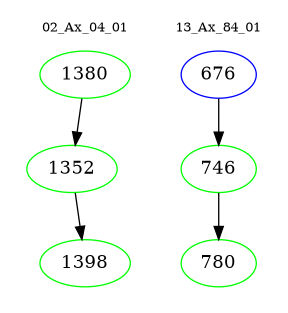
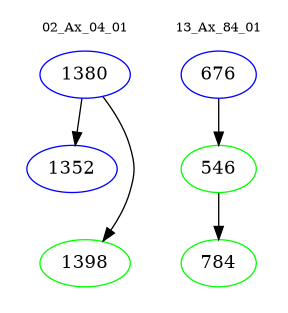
(85, 75) -> (85, 75)
(72, 169) -> (72, 169)
(219, 169) -> (219, 169)
(78, 210) -> (134, 162)
(219, 263) -> (219, 263)
